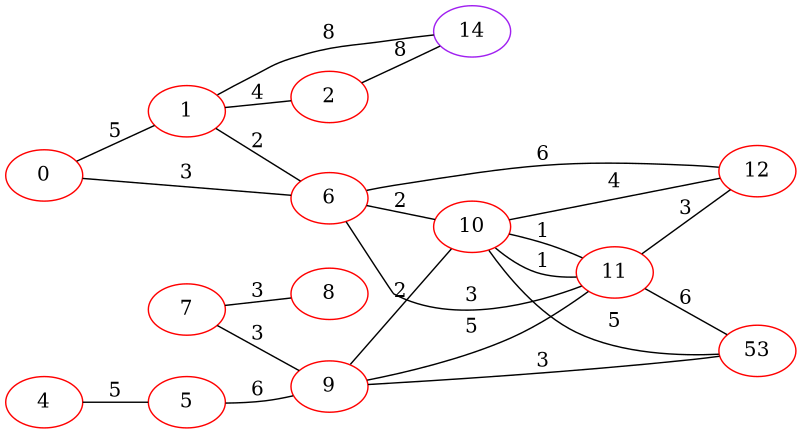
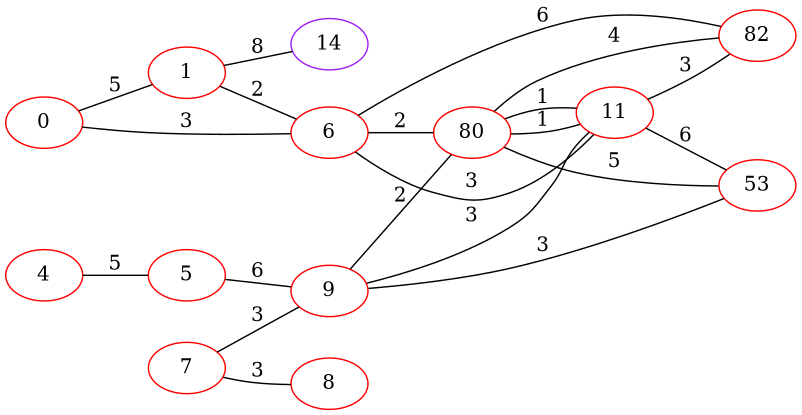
(329, 97) -> none
(757, 171) -> (757, 36)
(472, 227) -> (472, 133)
(472, 327) -> (472, 216)
